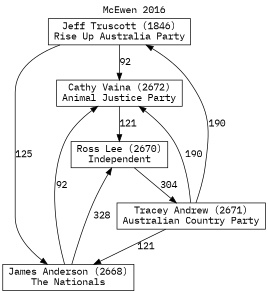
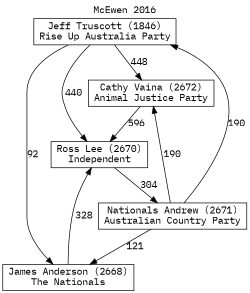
(125, 62) -> (139, 62)
none -> (62, 89)
(128, 124) -> (136, 124)
(24, 155) -> (33, 155)
(55, 182) -> none
(191, 216) -> (173, 216)
